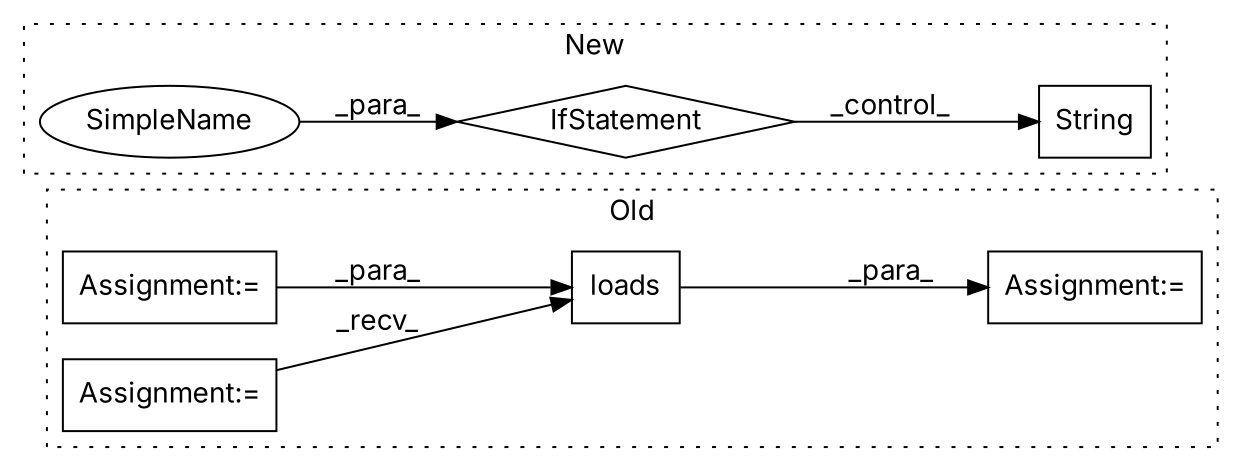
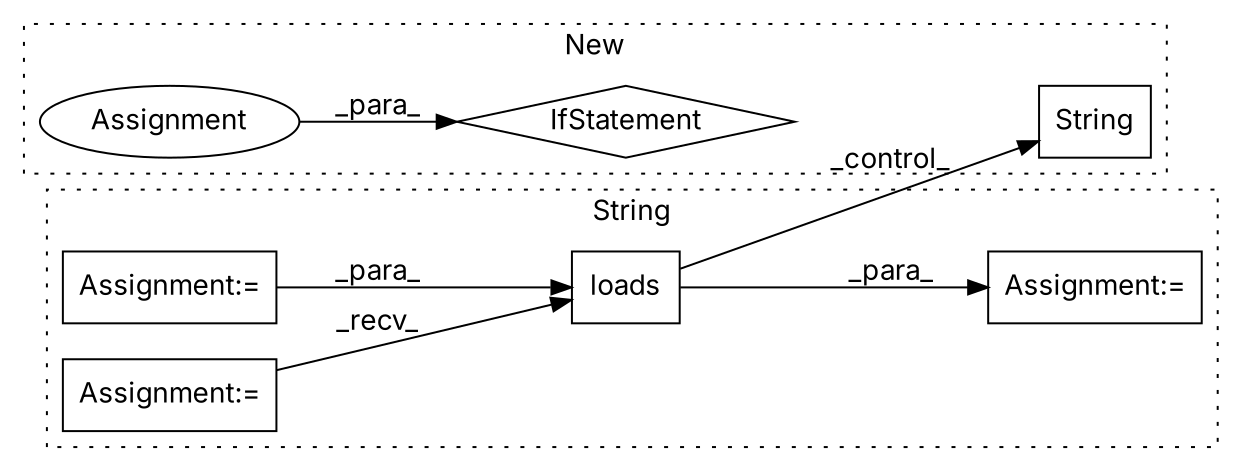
(170, 122) -> (170, 122)
(907, 122) -> (850, 208)
(632, 213) -> (632, 213)
